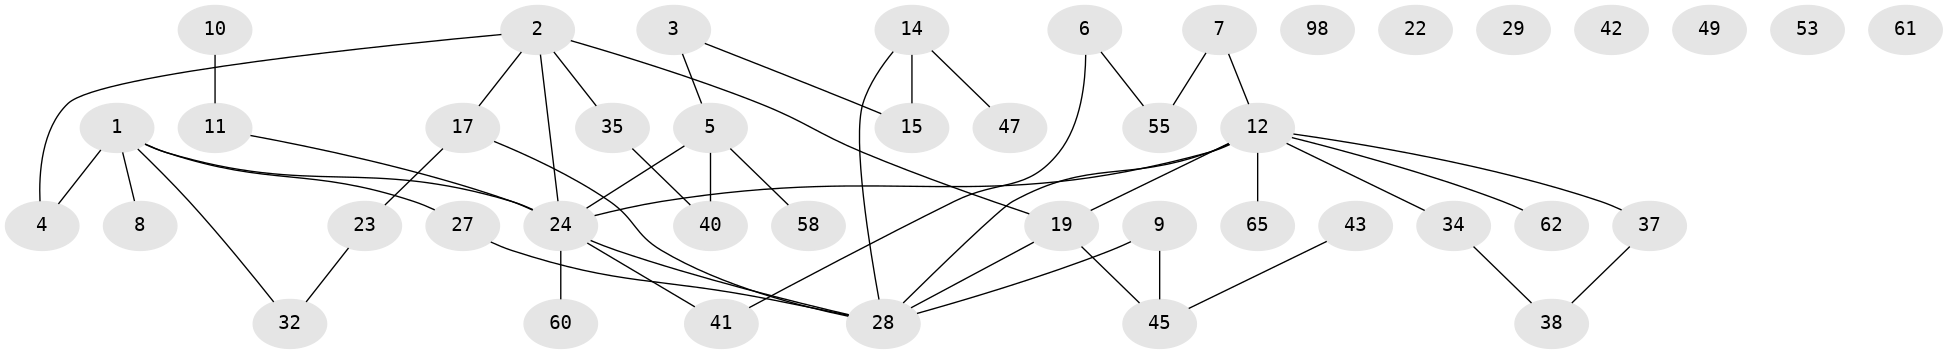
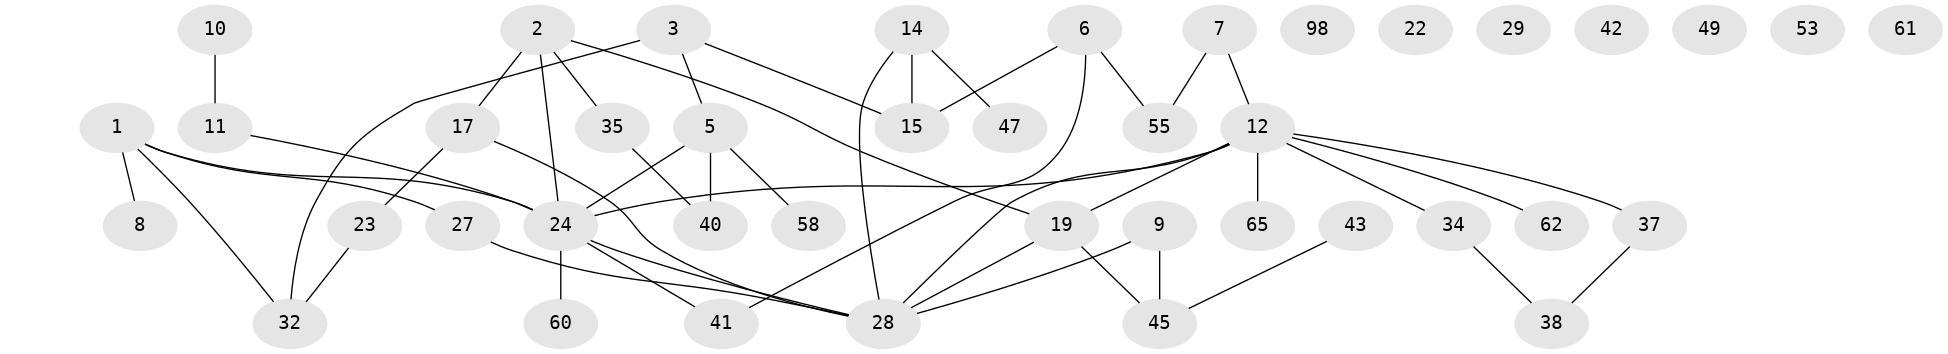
none -> (999, 79)
none -> (410, 106)
(42, 226) -> none
